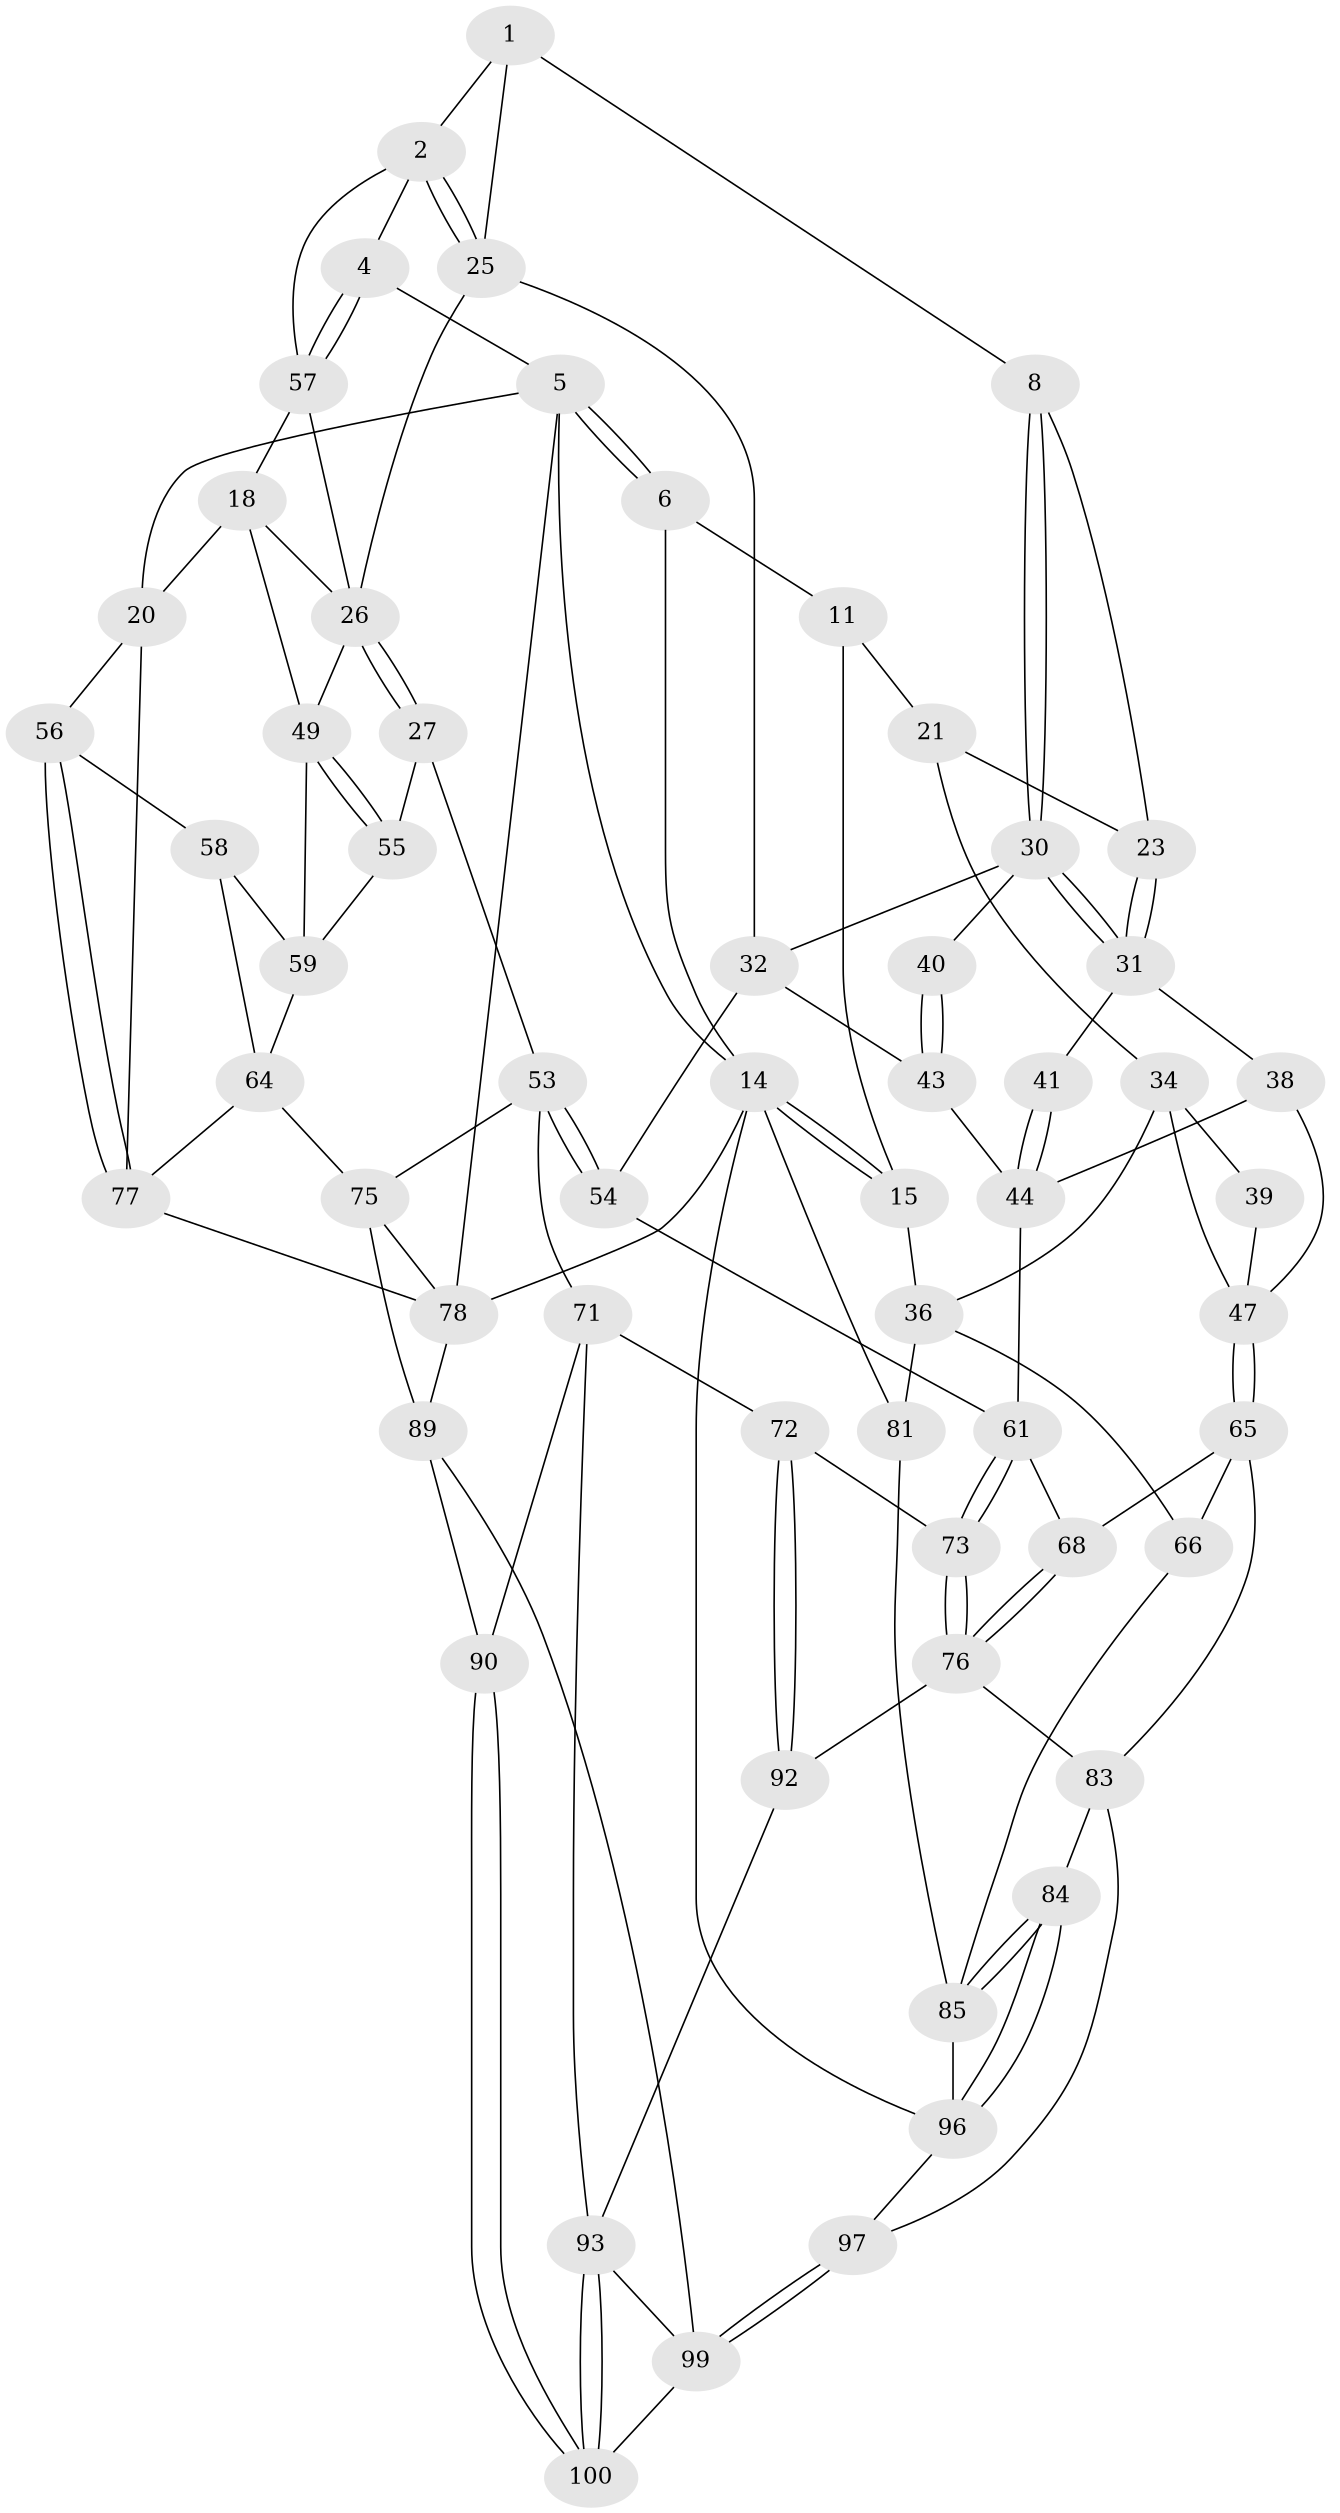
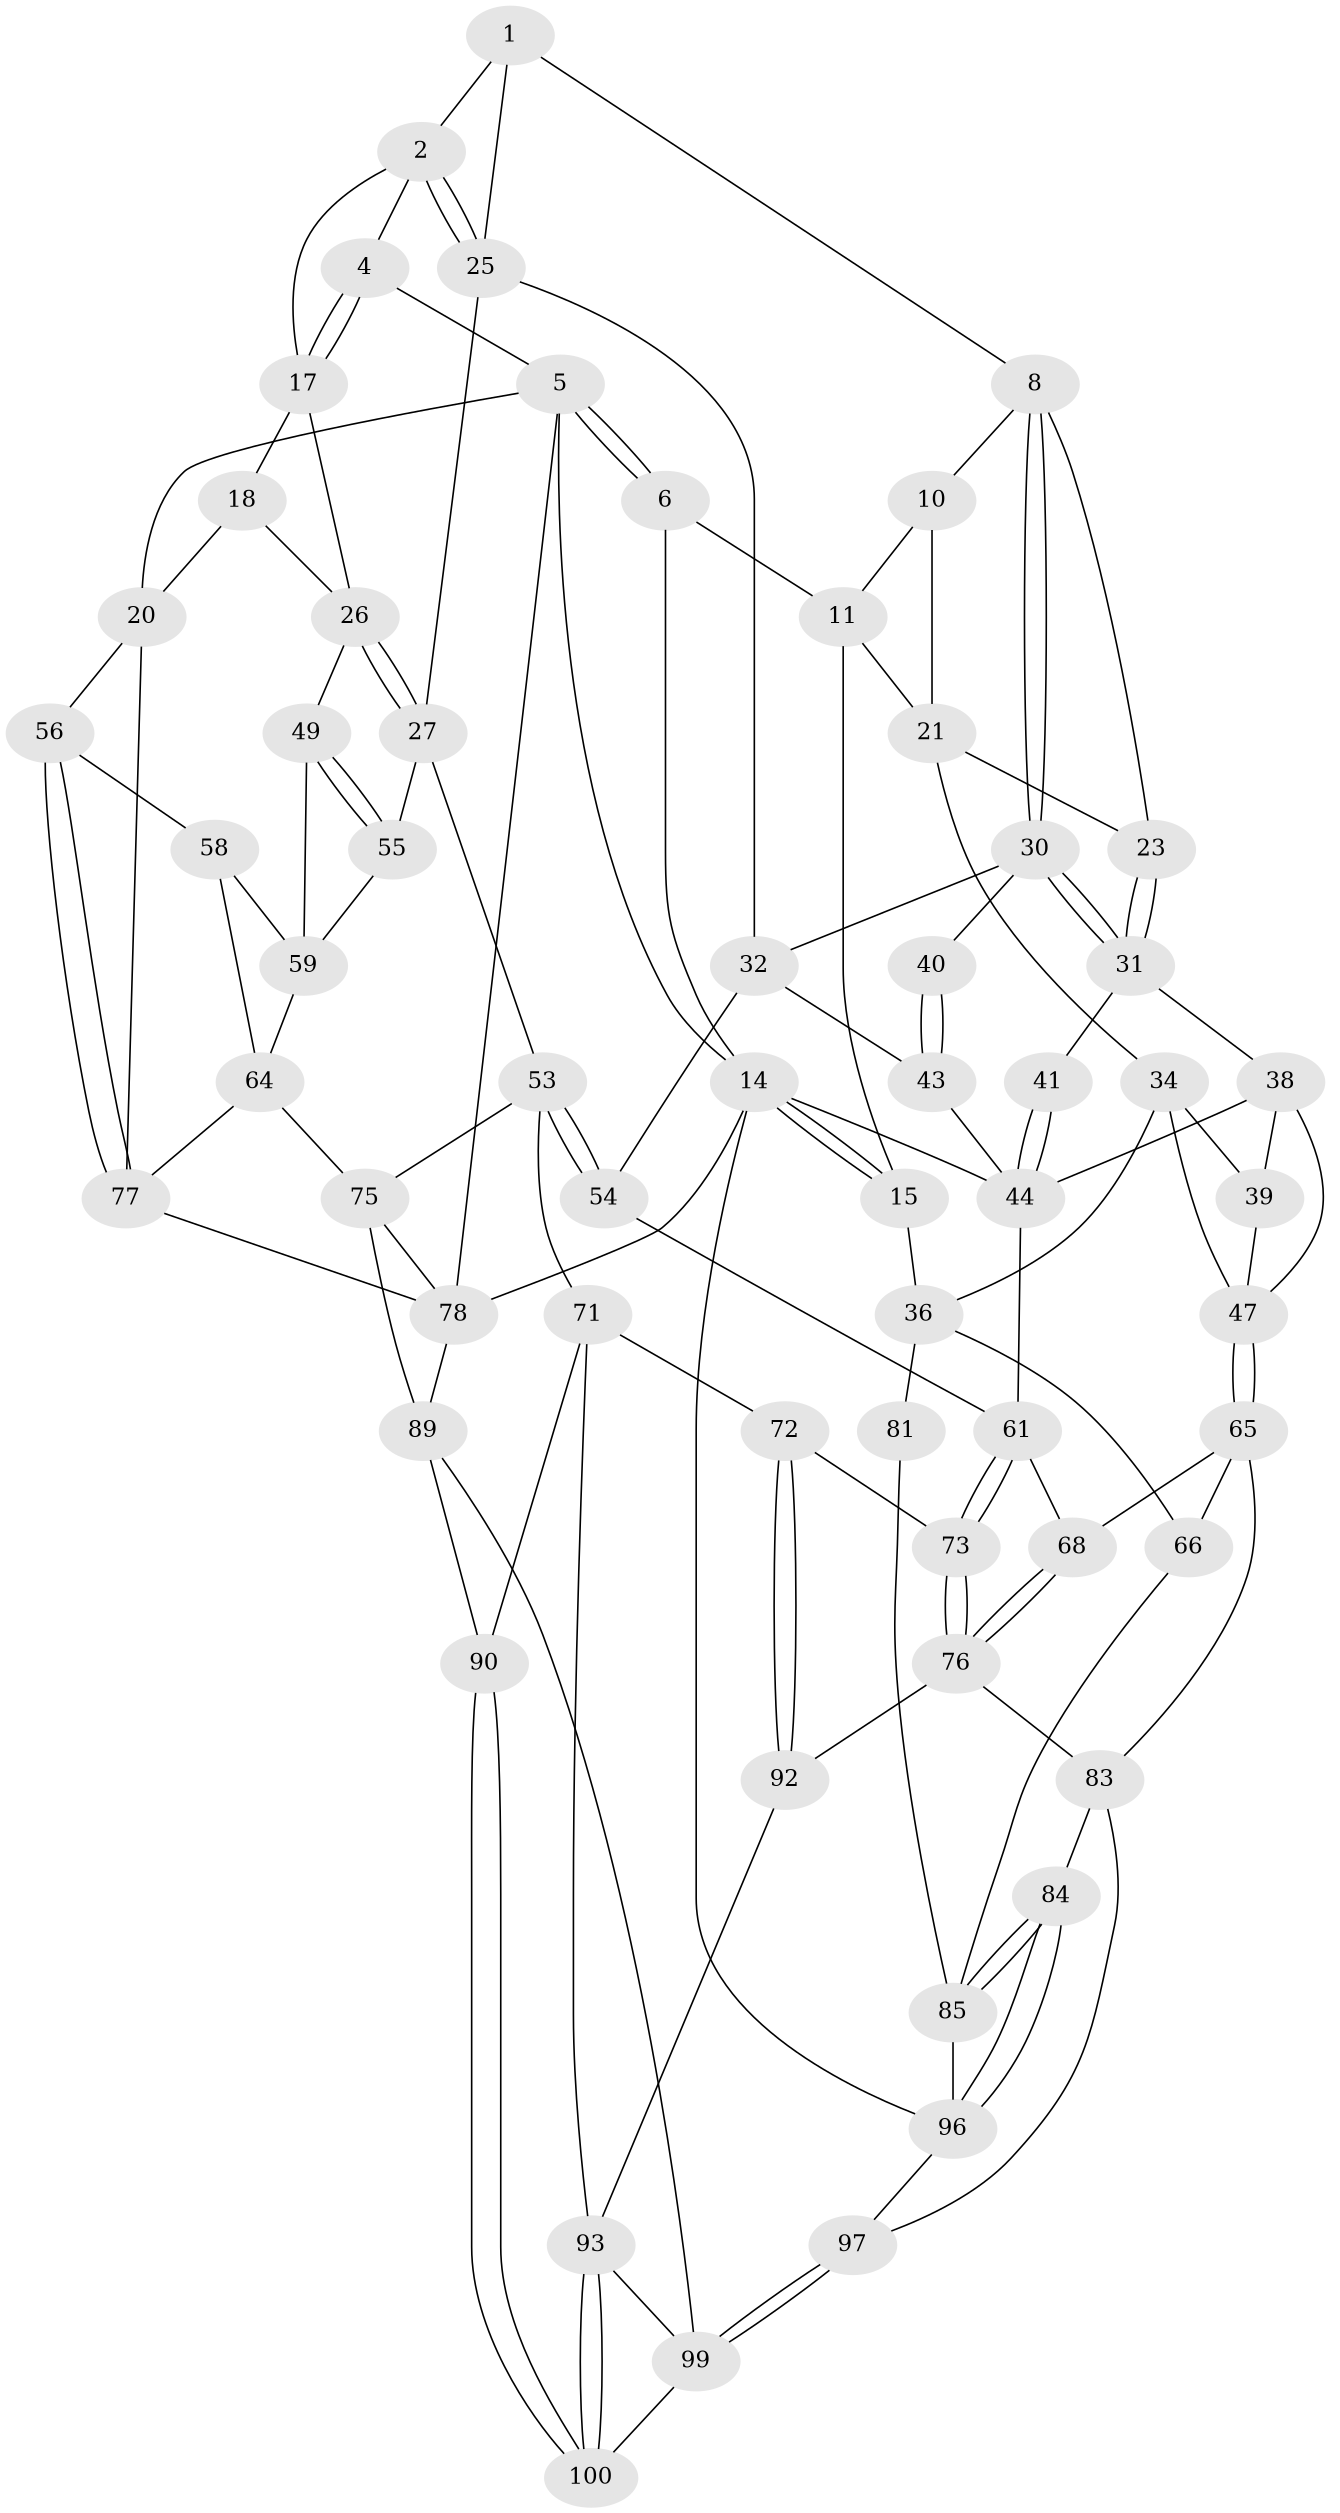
(304, 384) -> (304, 384)
(401, 437) -> (452, 501)
none -> (932, 501)
(275, 617) -> none
none -> (1270, 1140)
(824, 1258) -> (894, 1140)
